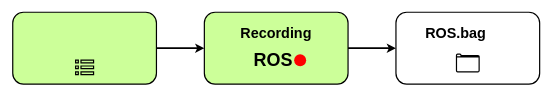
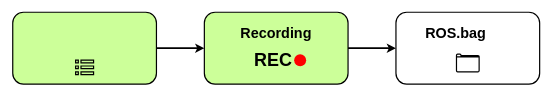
(273, 60) -> (273, 60)
